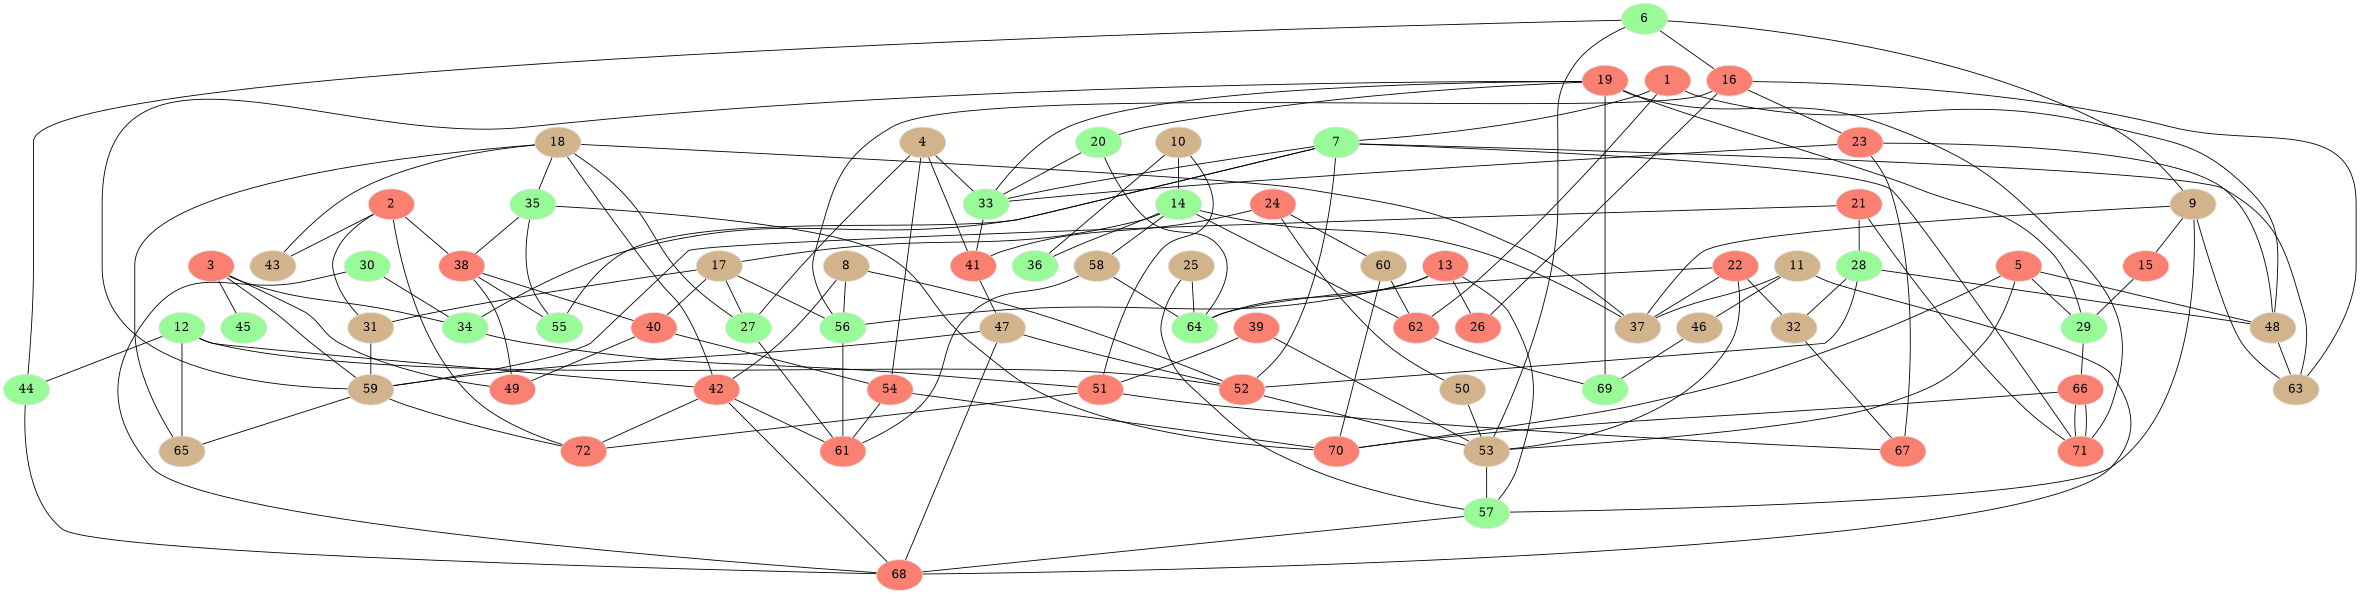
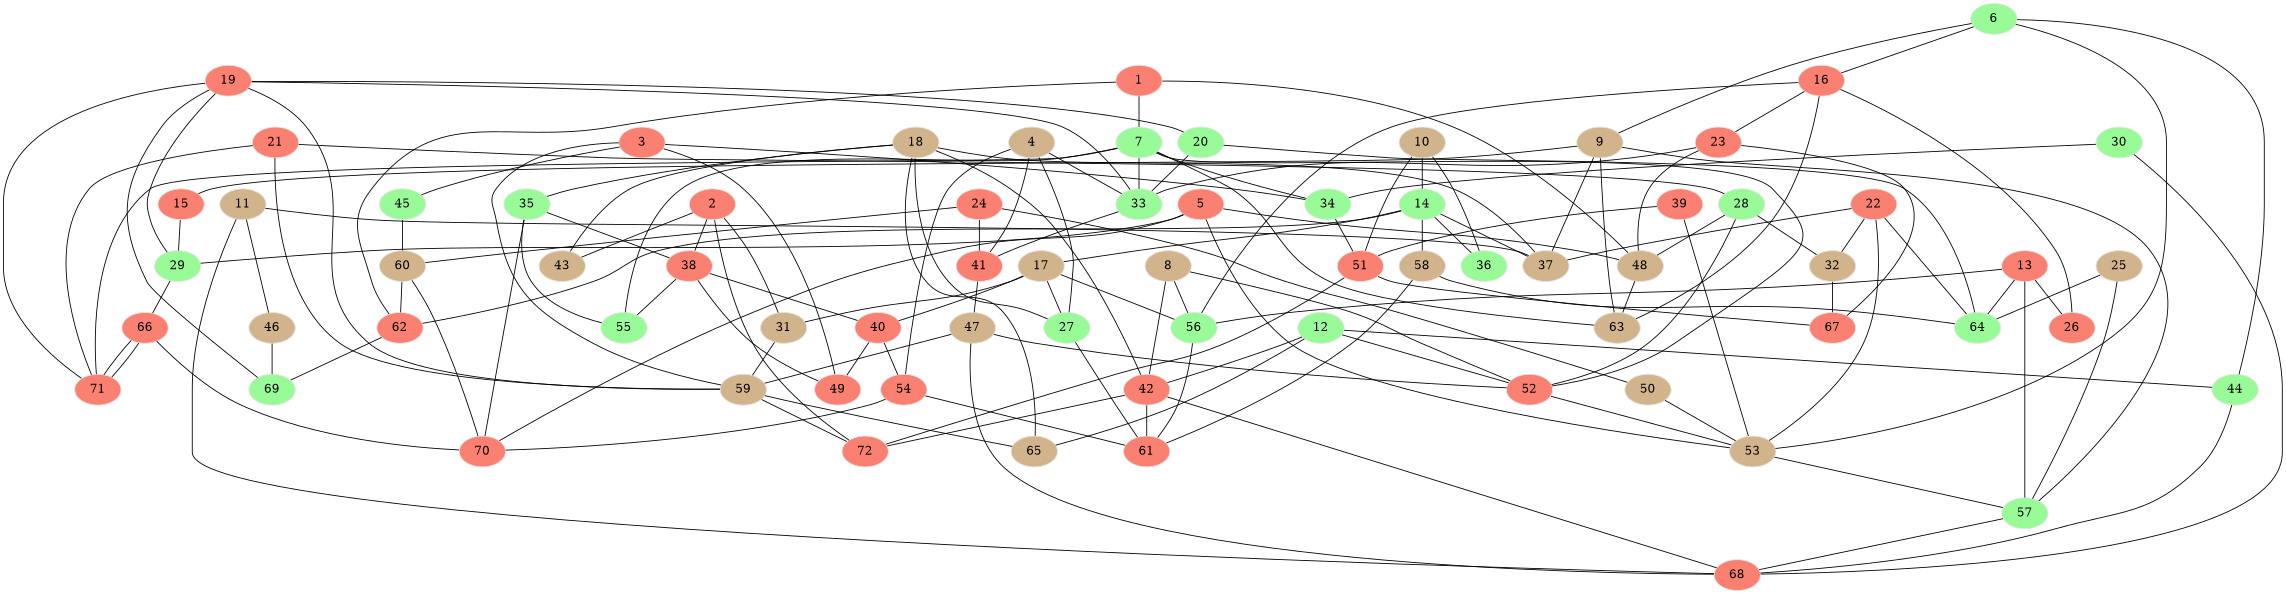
none -> (403, 235)
